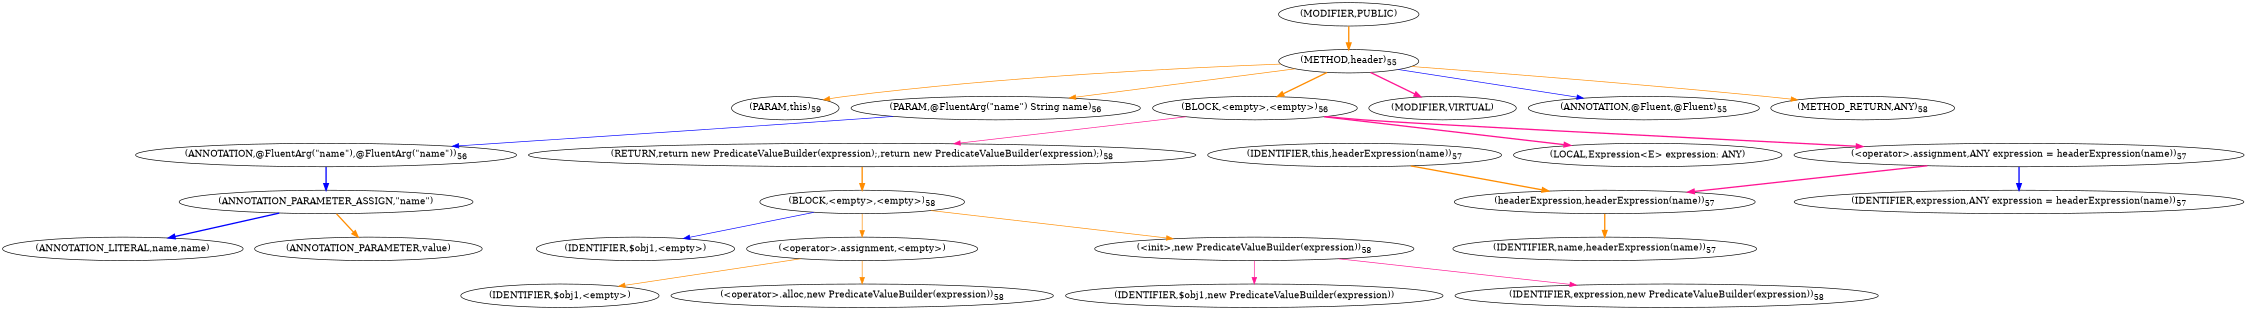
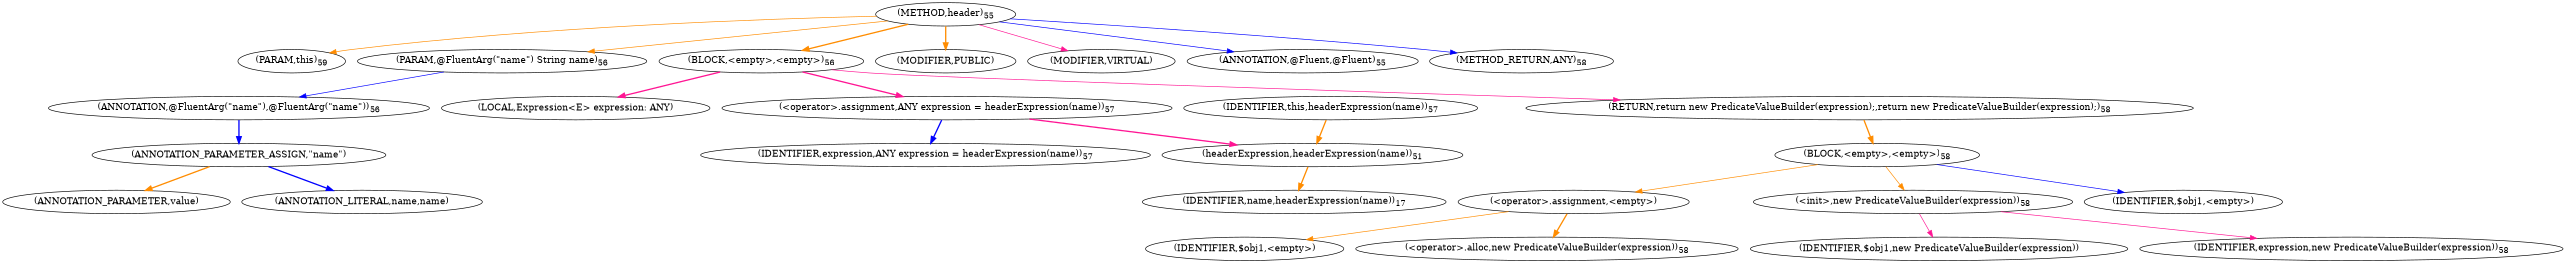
(1349, 35) -> (946, 35)
(1601, 82) -> (1231, 34)
(1393, 83) -> (1020, 37)
(1710, 201) -> (1418, 154)
(1711, 248) -> (1401, 201)
(862, 269) -> (1562, 223)
